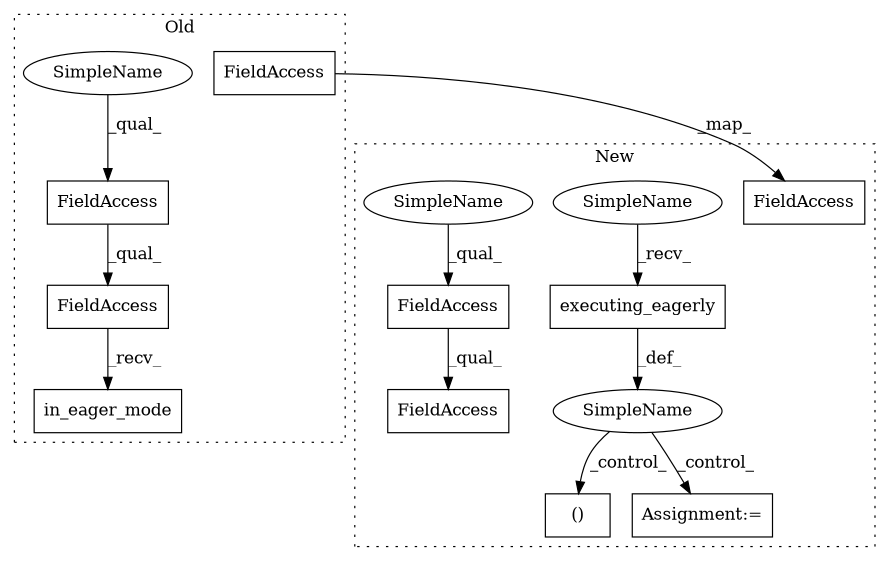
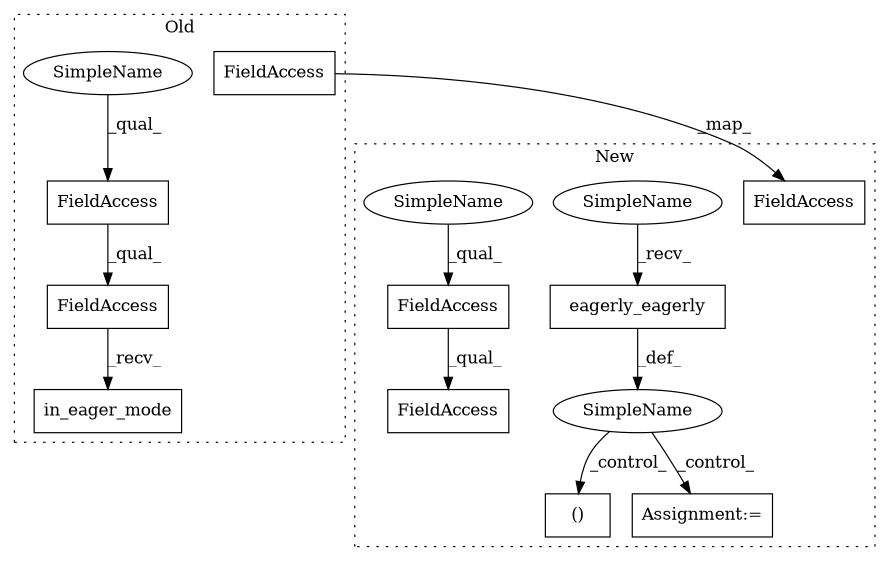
(638, 307) -> (638, 307)
